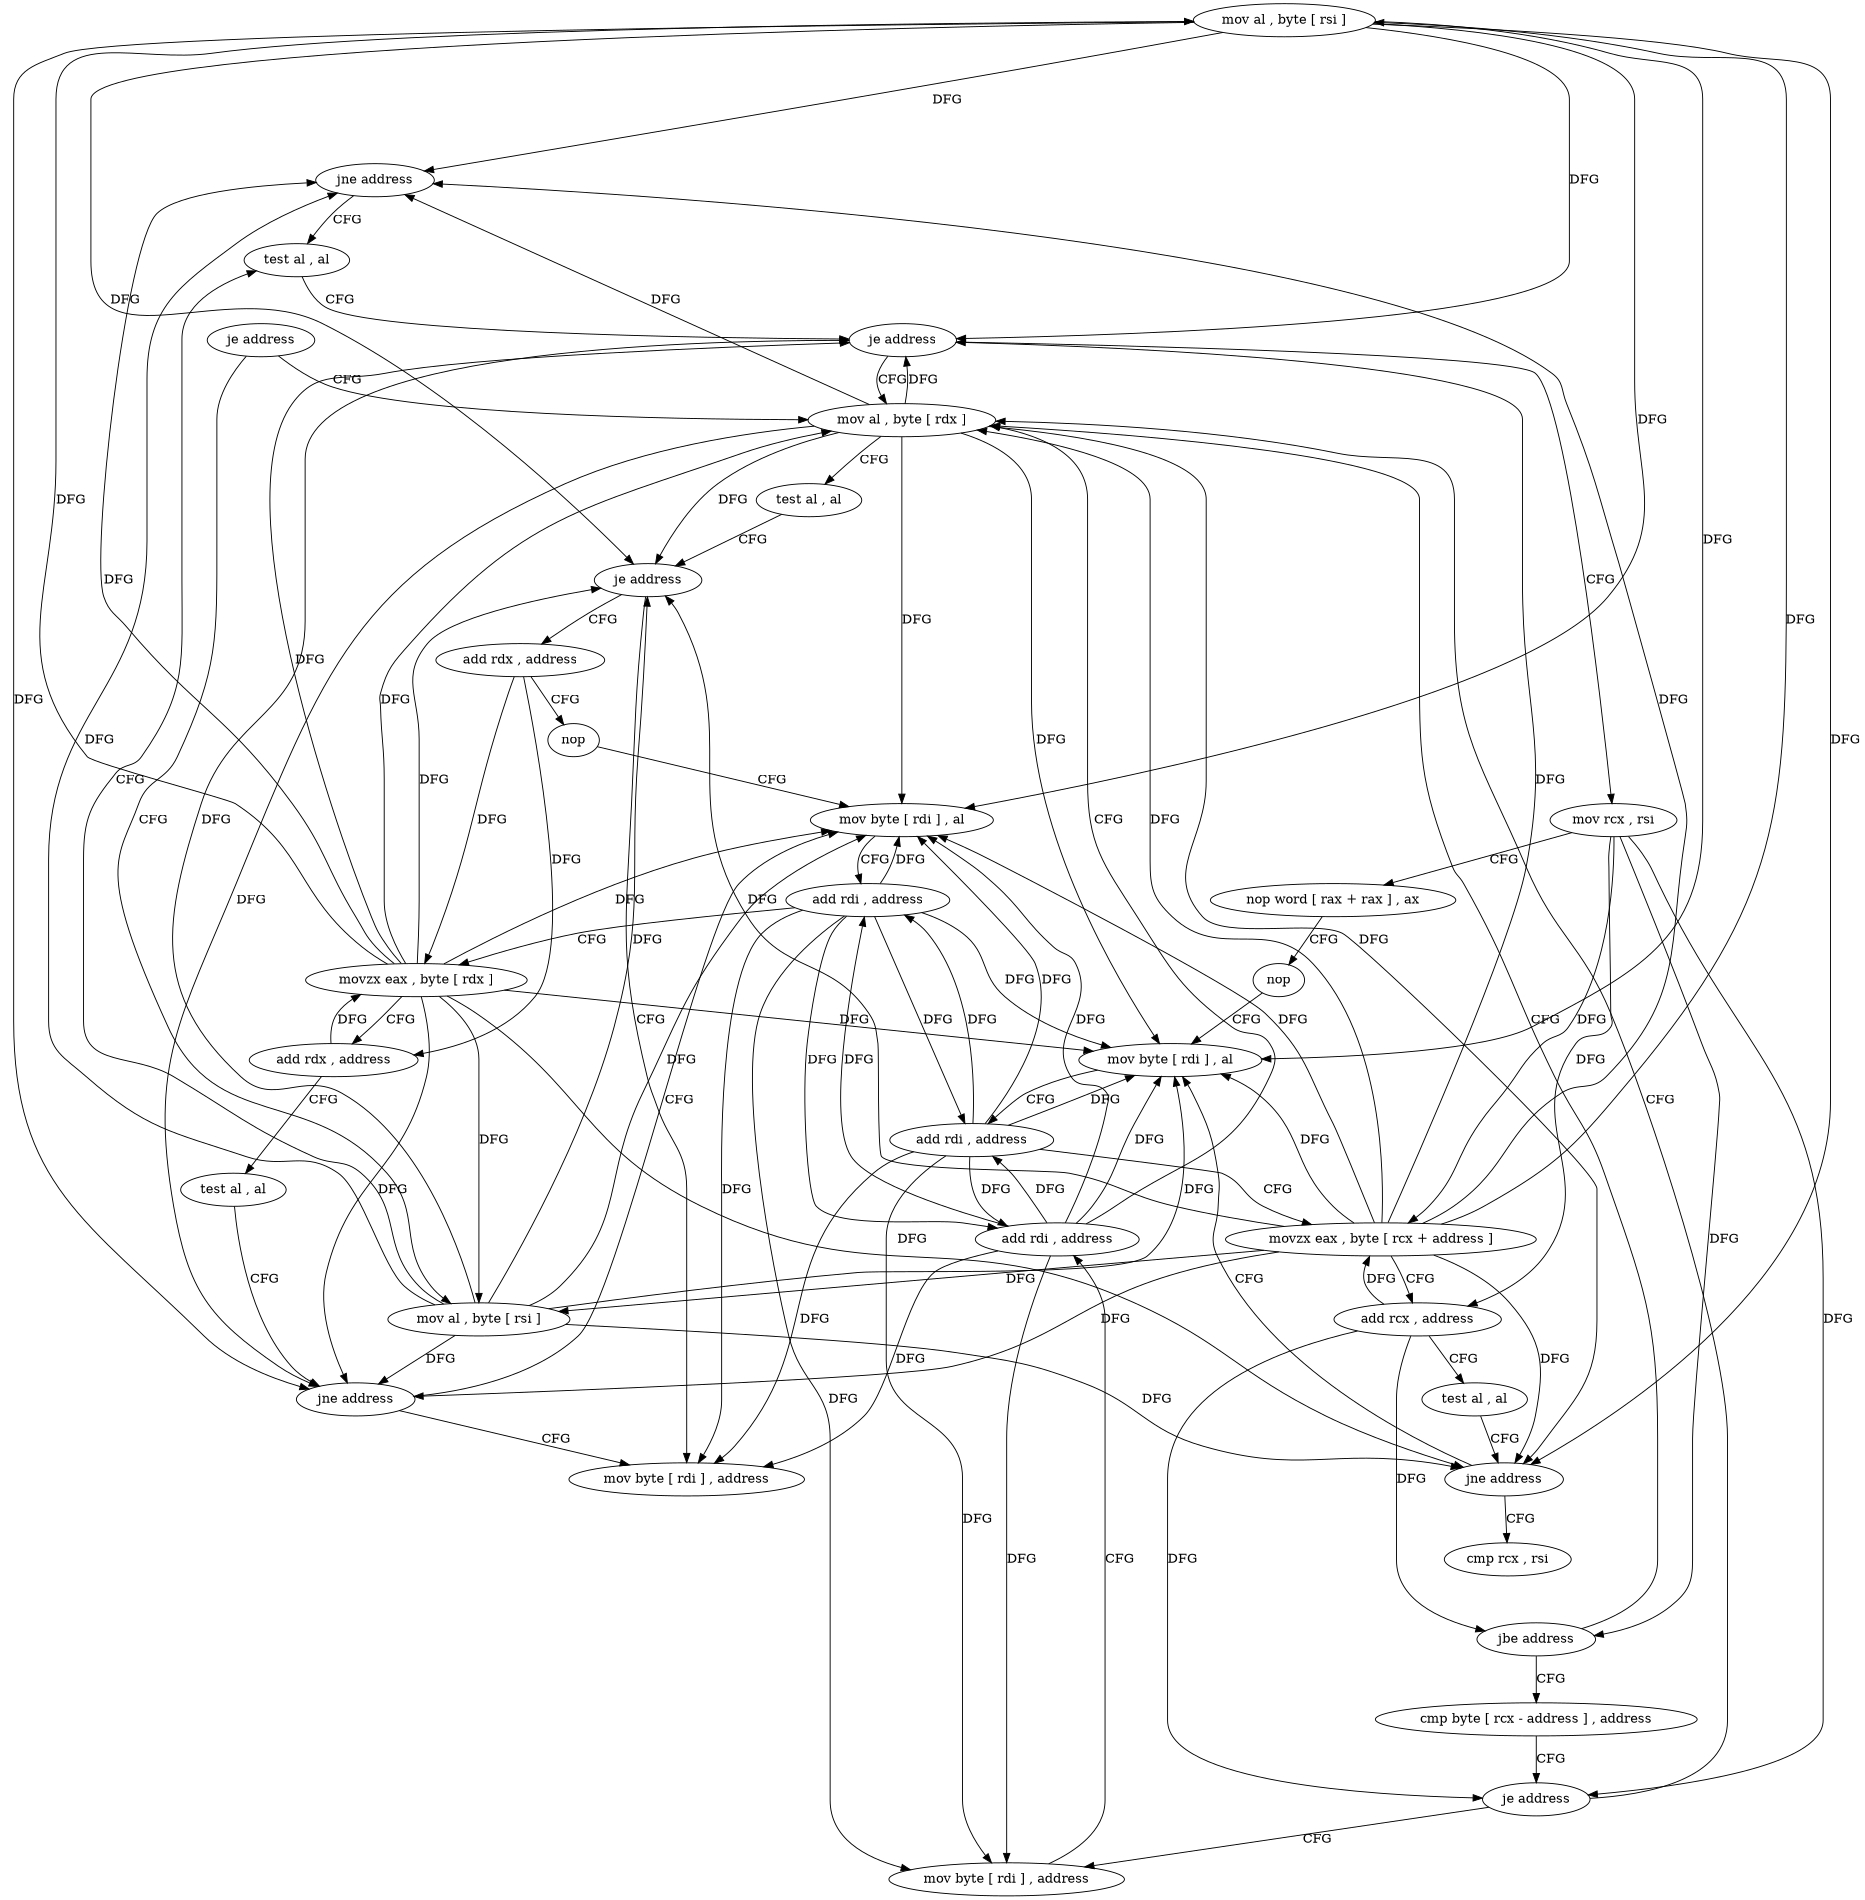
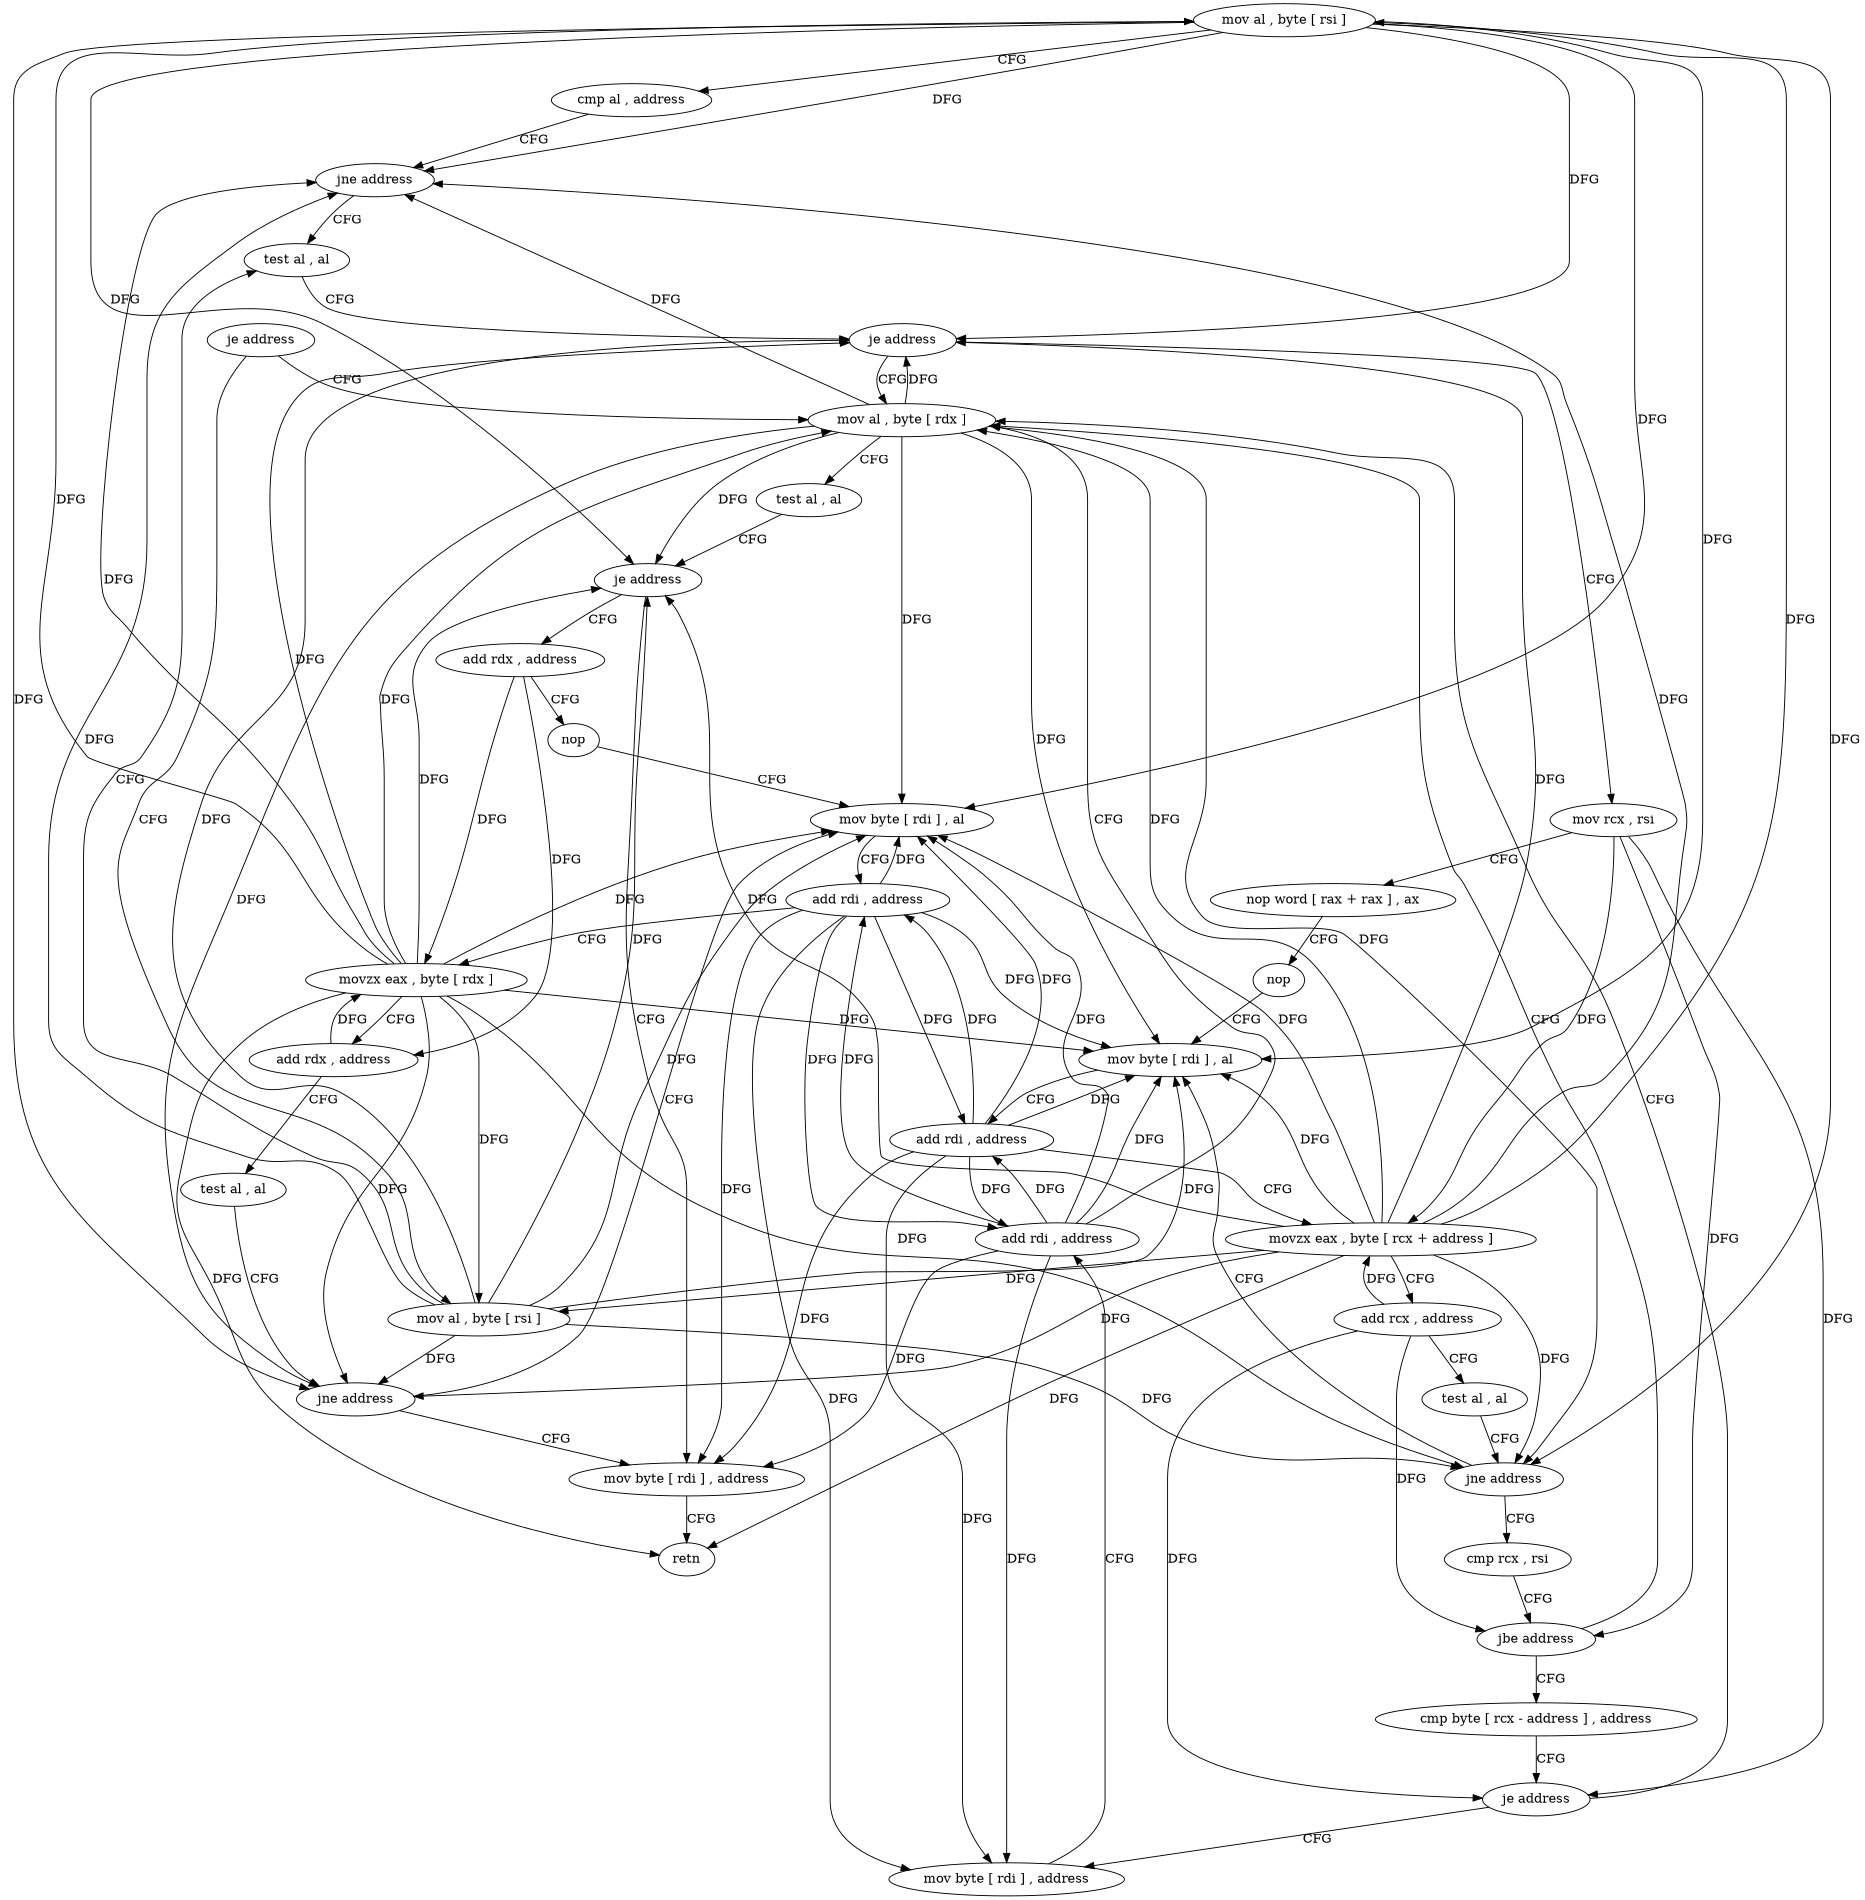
none -> (632, 100)
(1564, 1065) -> none
none -> (687, 1559)
none -> (1520, 1595)
